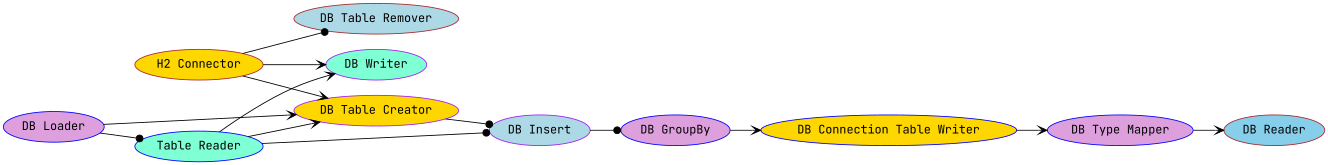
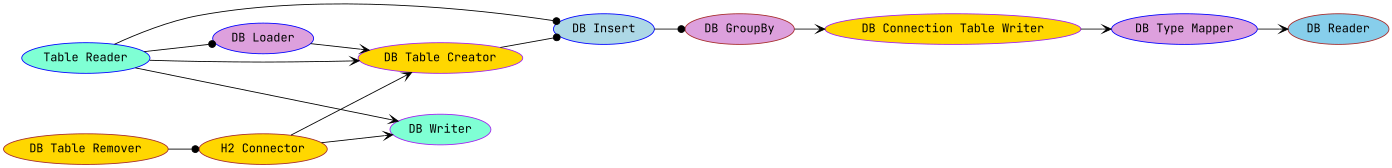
(376, 19) -> (86, 149)
(282, 43) -> (180, 149)
(540, 130) -> (604, 29)
(675, 130) -> (740, 29)
(889, 130) -> (953, 29)
(118, 136) -> (176, 48)
